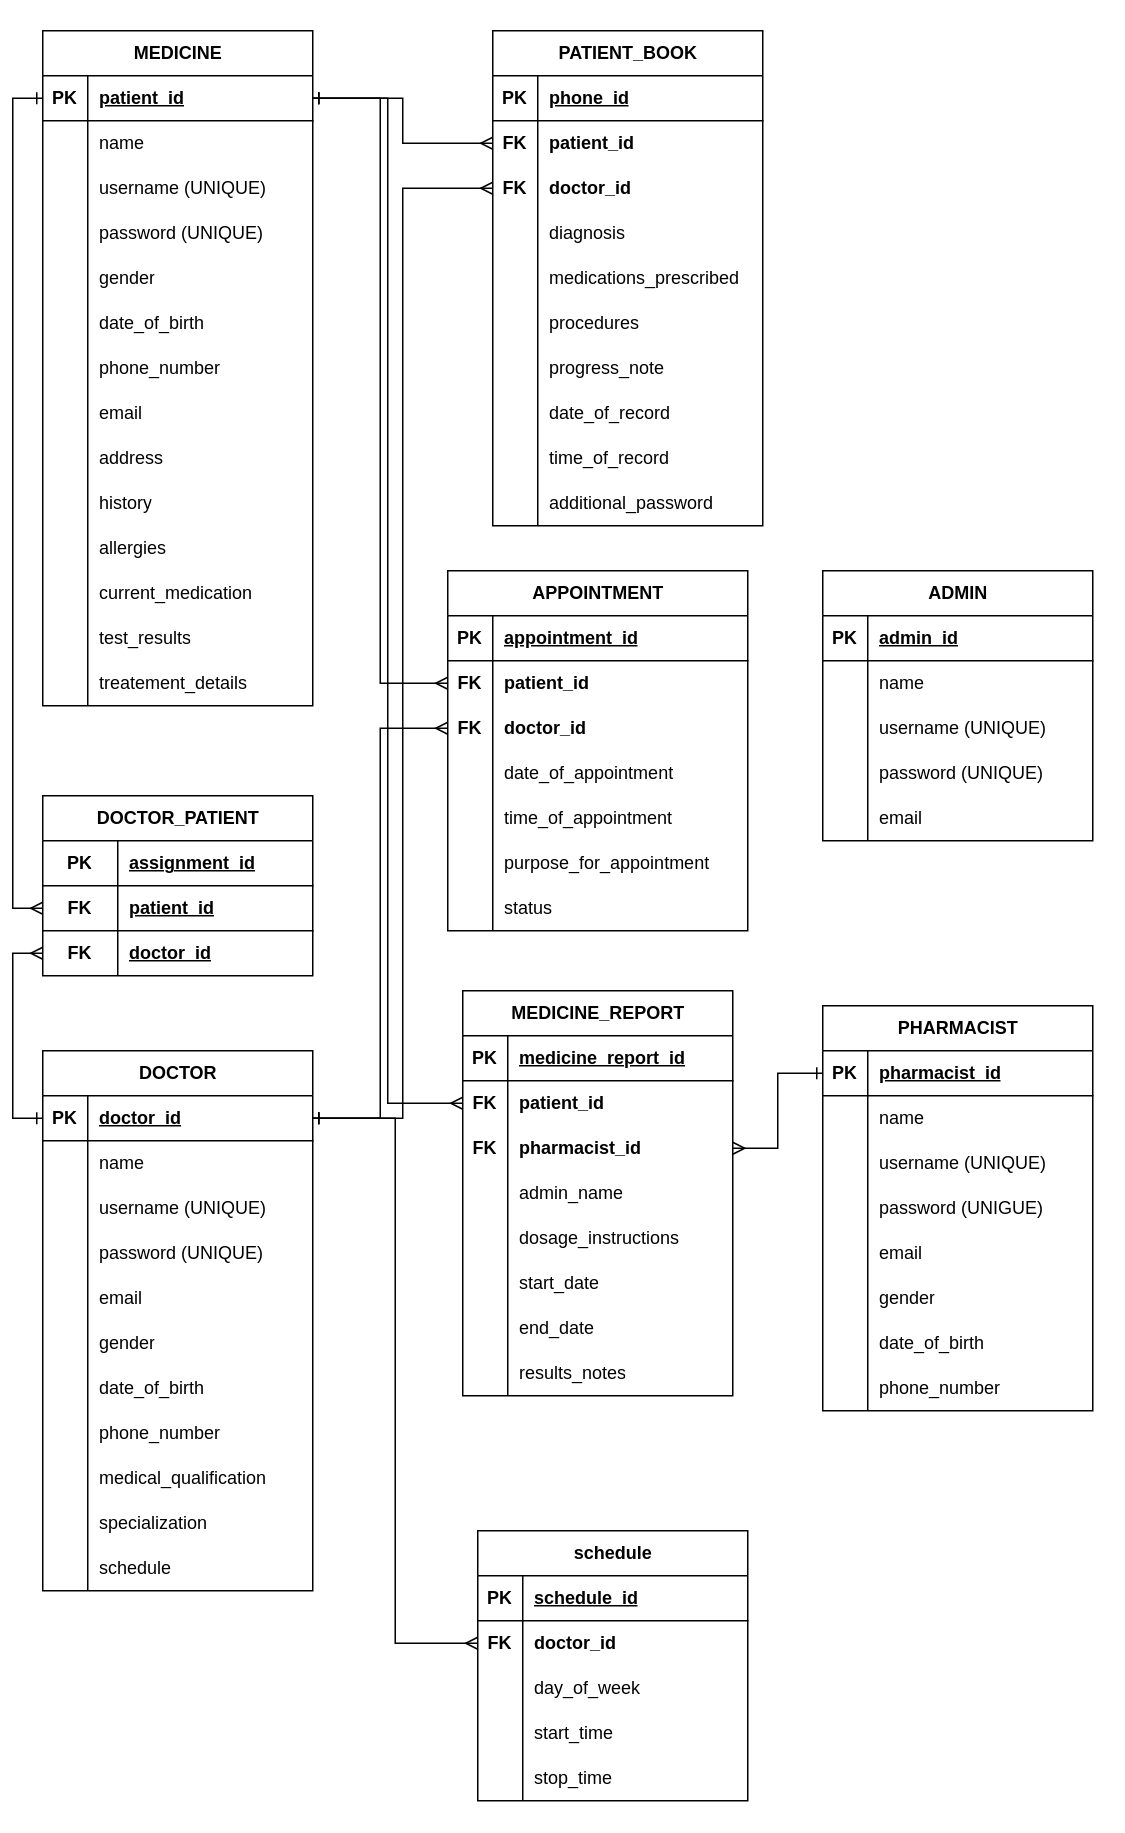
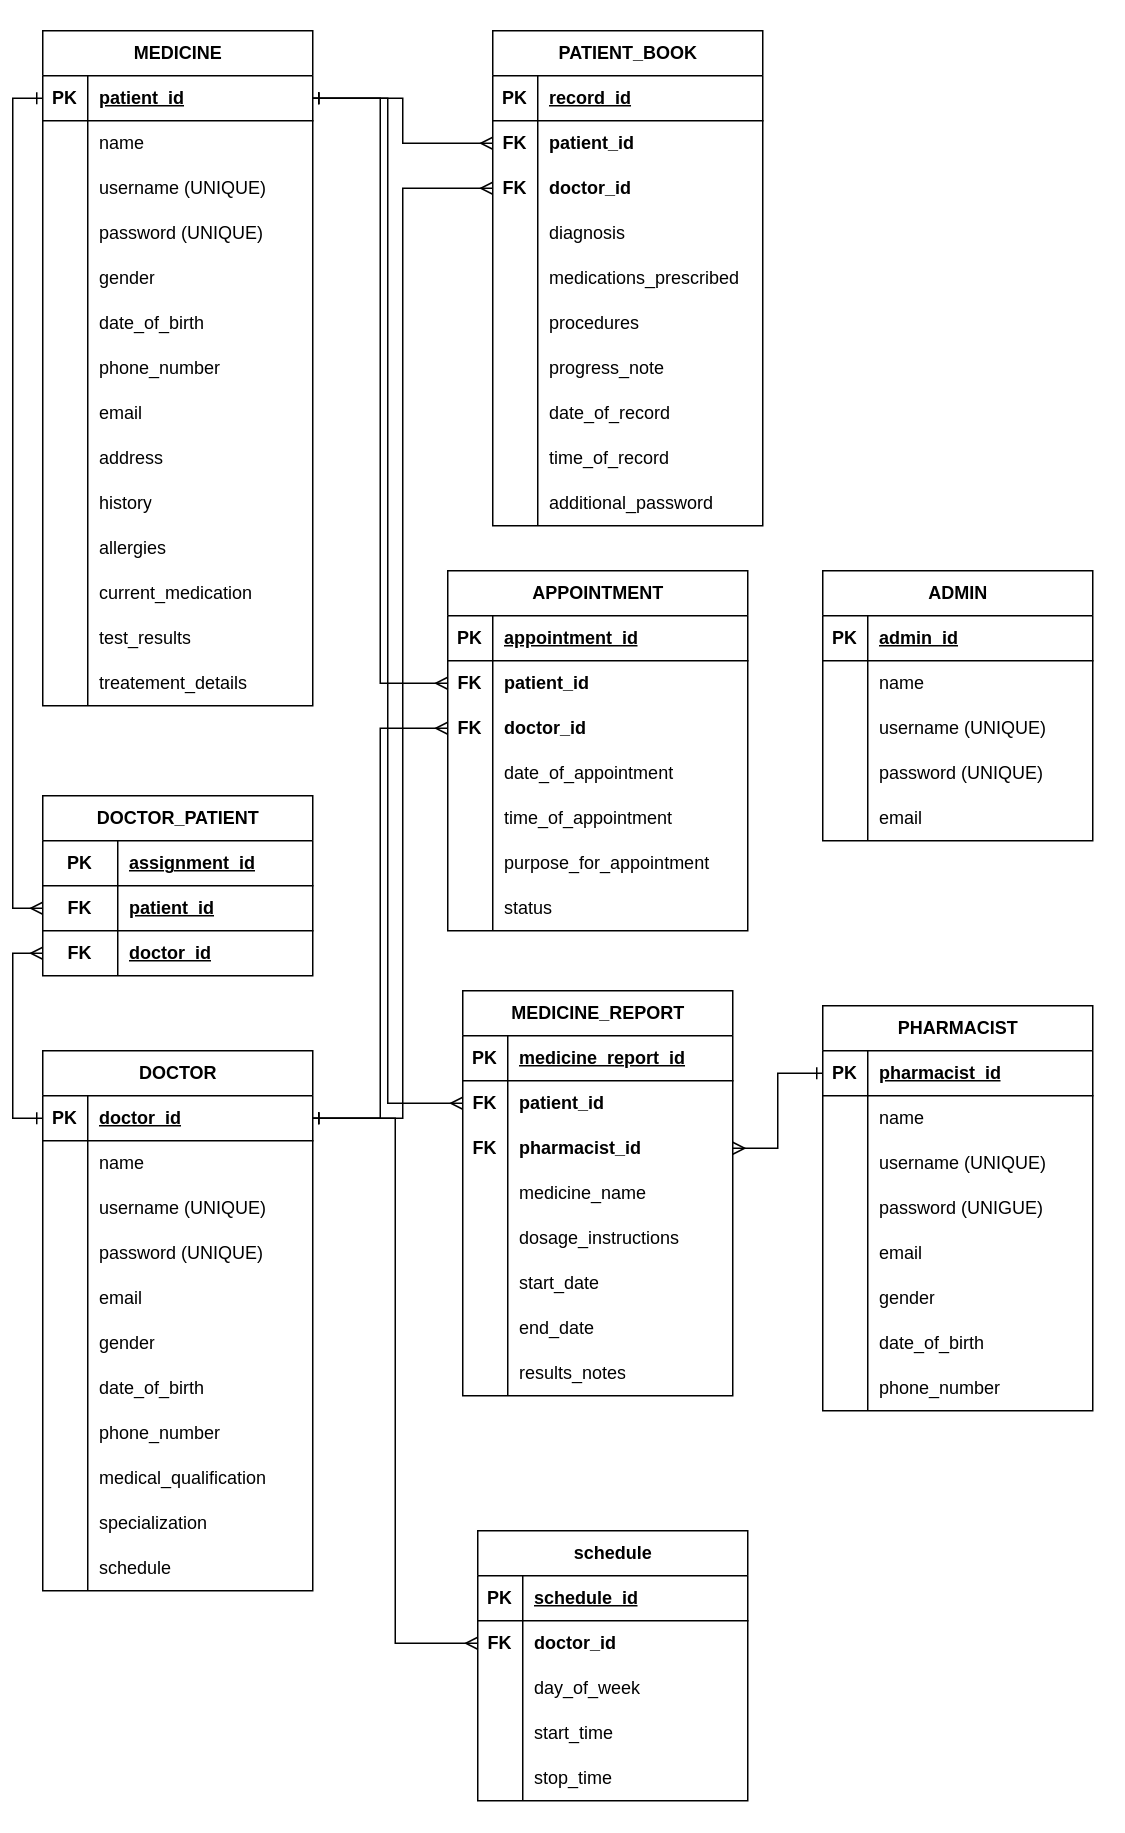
(588, 98) -> (593, 98)
(568, 1193) -> (581, 1193)
